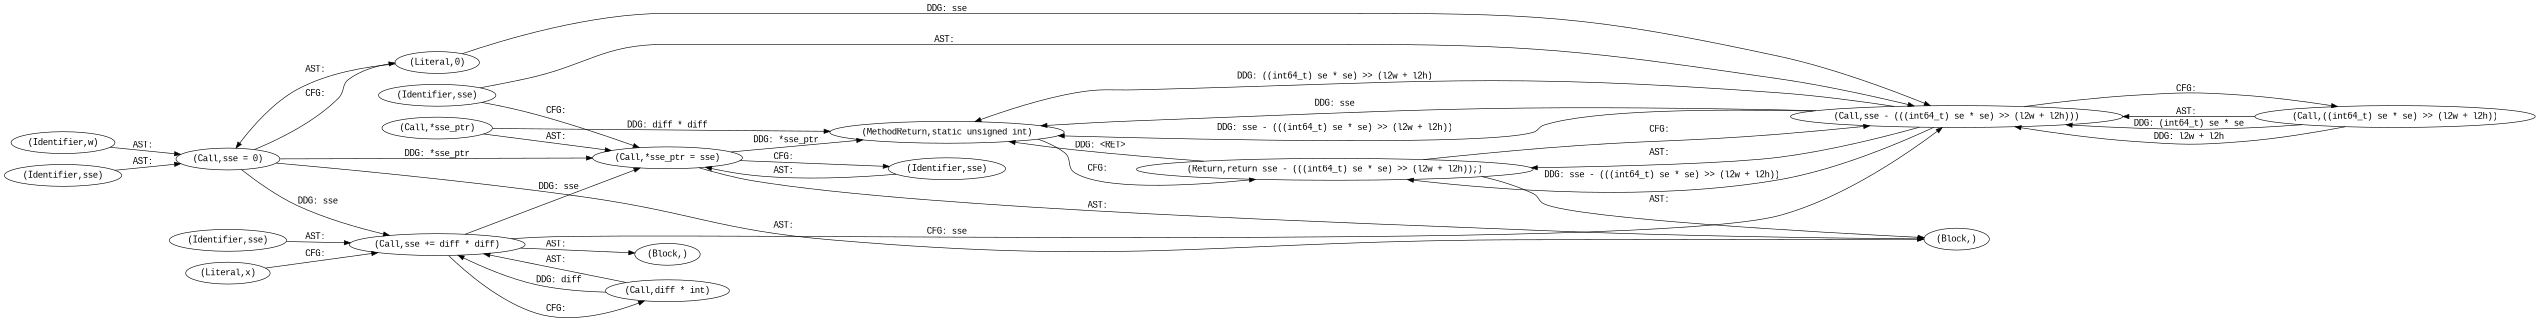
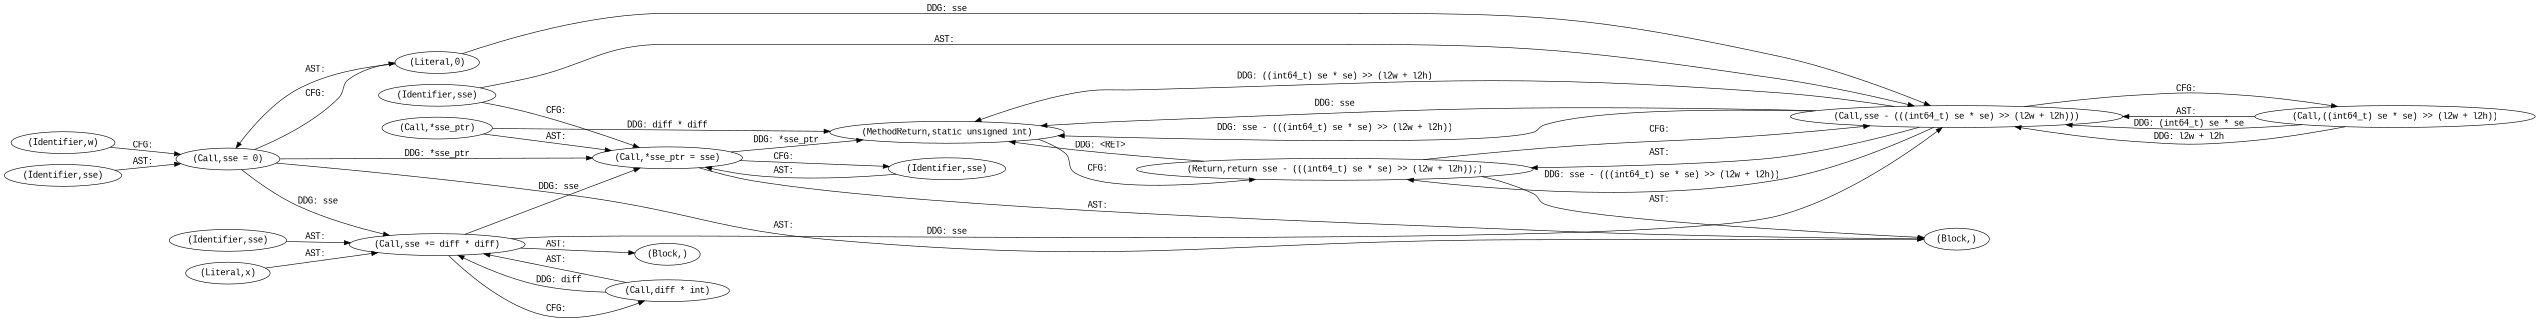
(145, 145) -> (145, 145)
(947, 232) -> (947, 232)
(318, 254) -> (318, 254)
